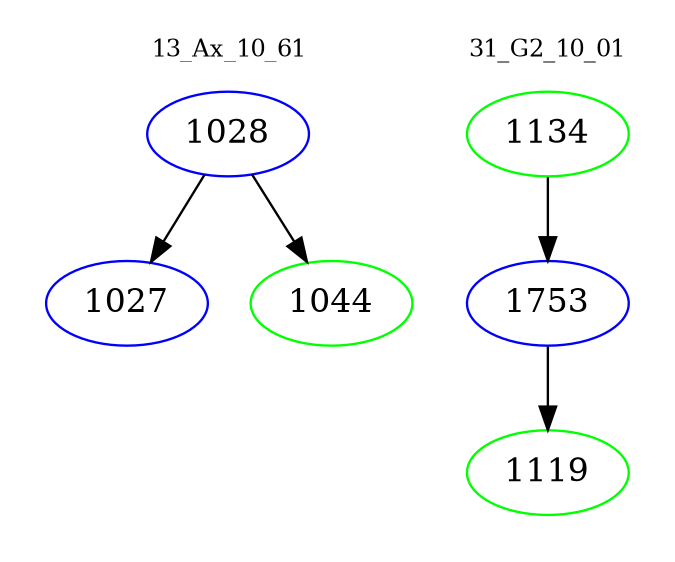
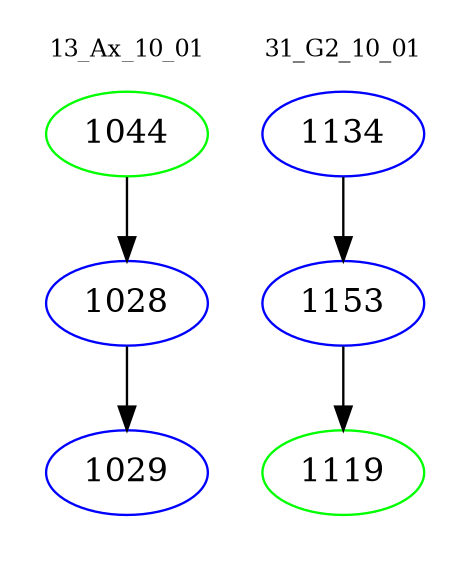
(229, 51) -> (127, 51)
(548, 134) -> (343, 134)
(273, 208) -> (127, 207)
(127, 303) -> (127, 473)
(548, 303) -> (343, 303)
